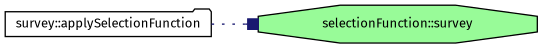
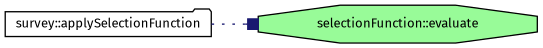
(398, 24) -> (398, 24)
